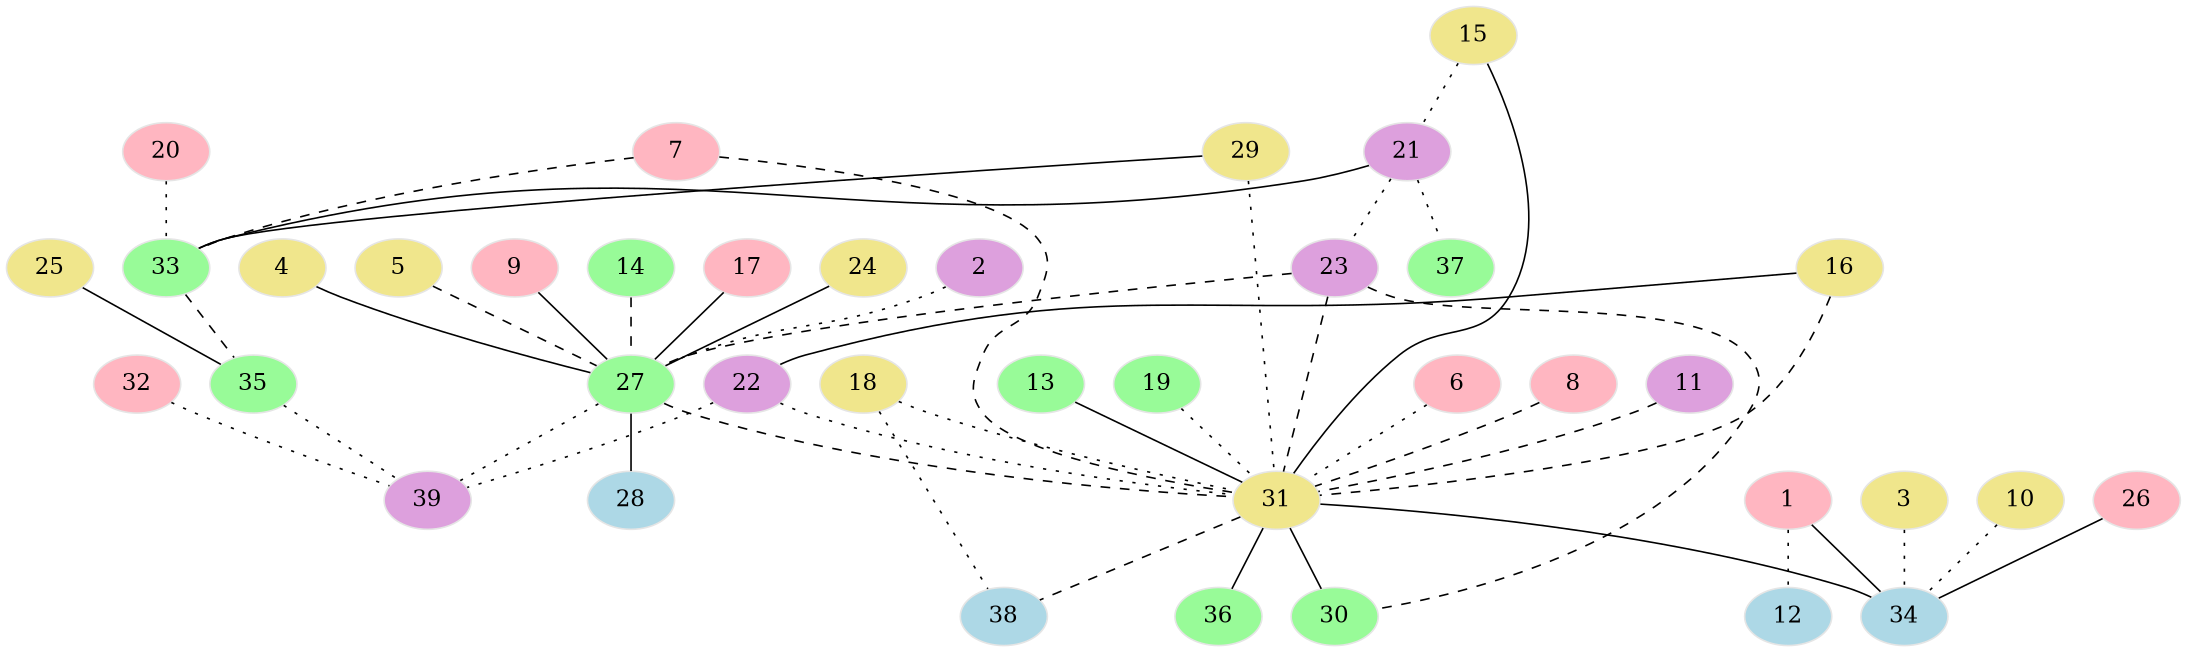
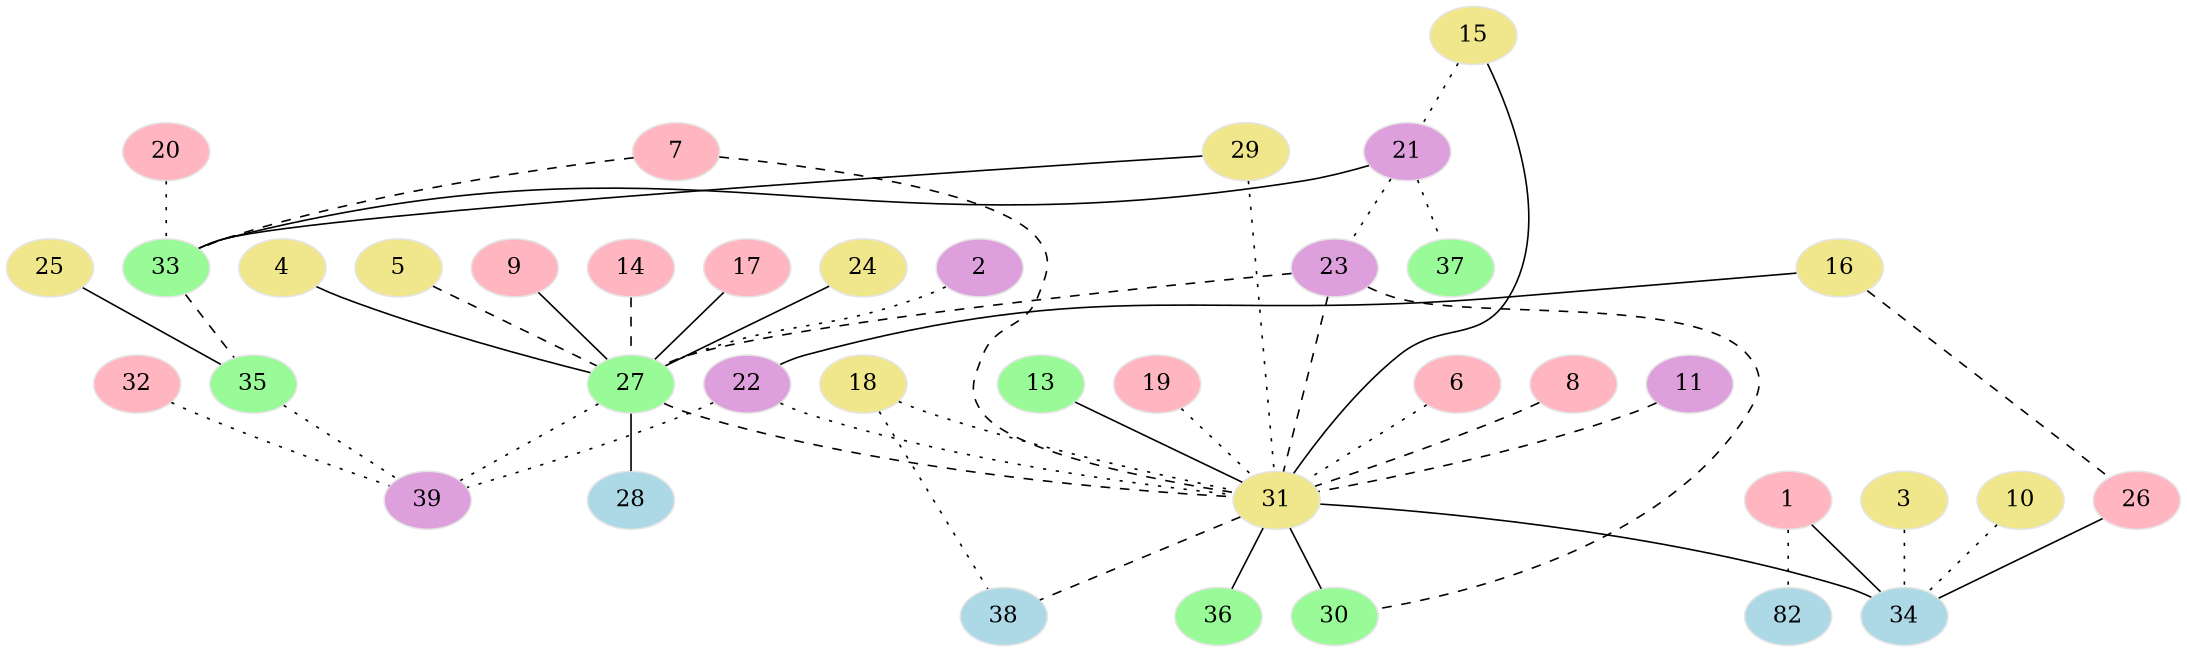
(631, 268) -> (631, 268)
(1157, 384) -> (1157, 384)
(1609, 457) -> (1988, 384)
(1788, 617) -> (1788, 617)
